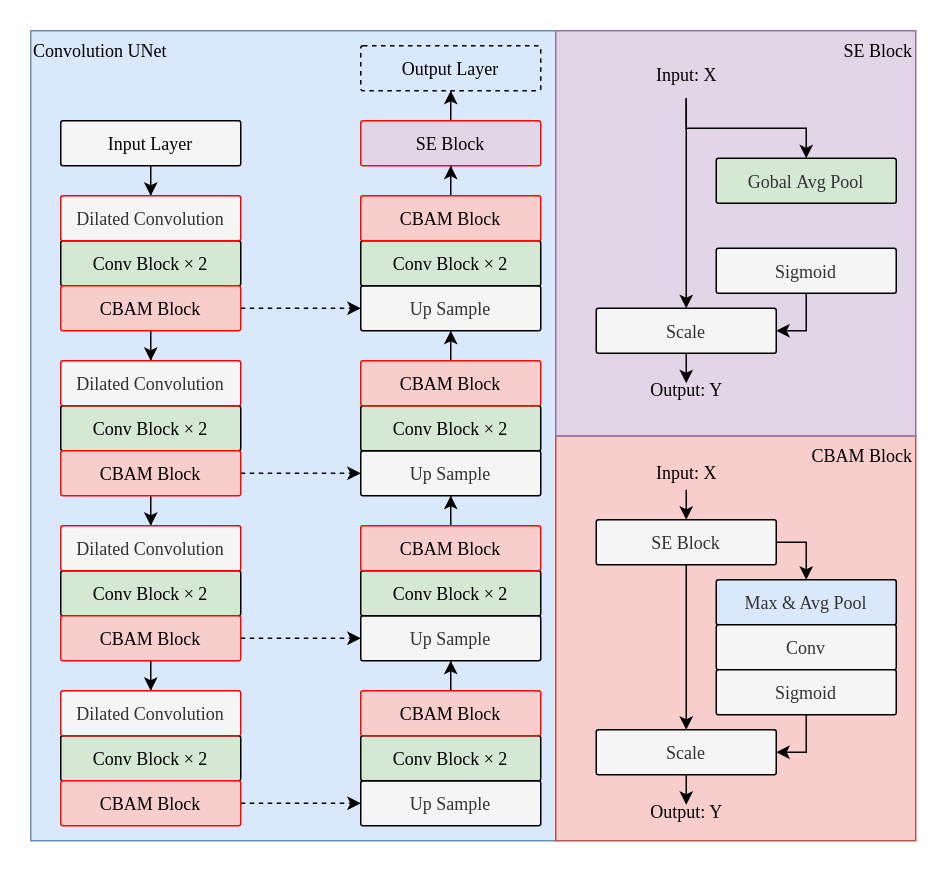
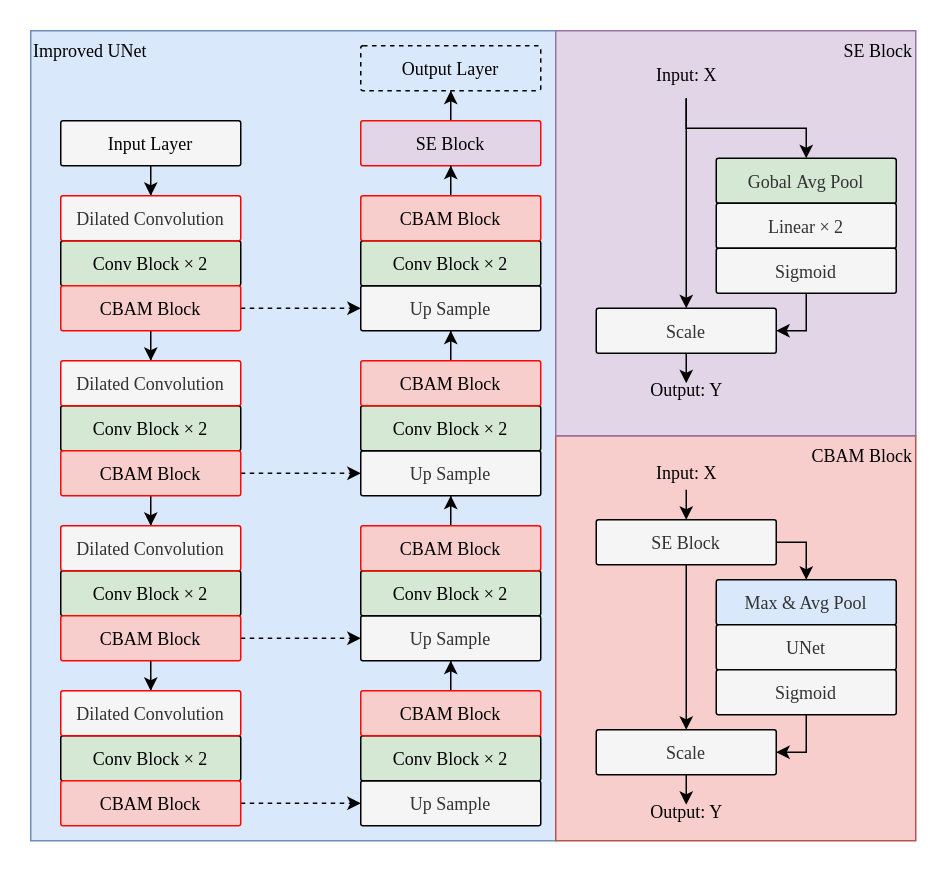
(107, 51) -> (96, 51)
none -> (806, 226)
(806, 648) -> (806, 648)
